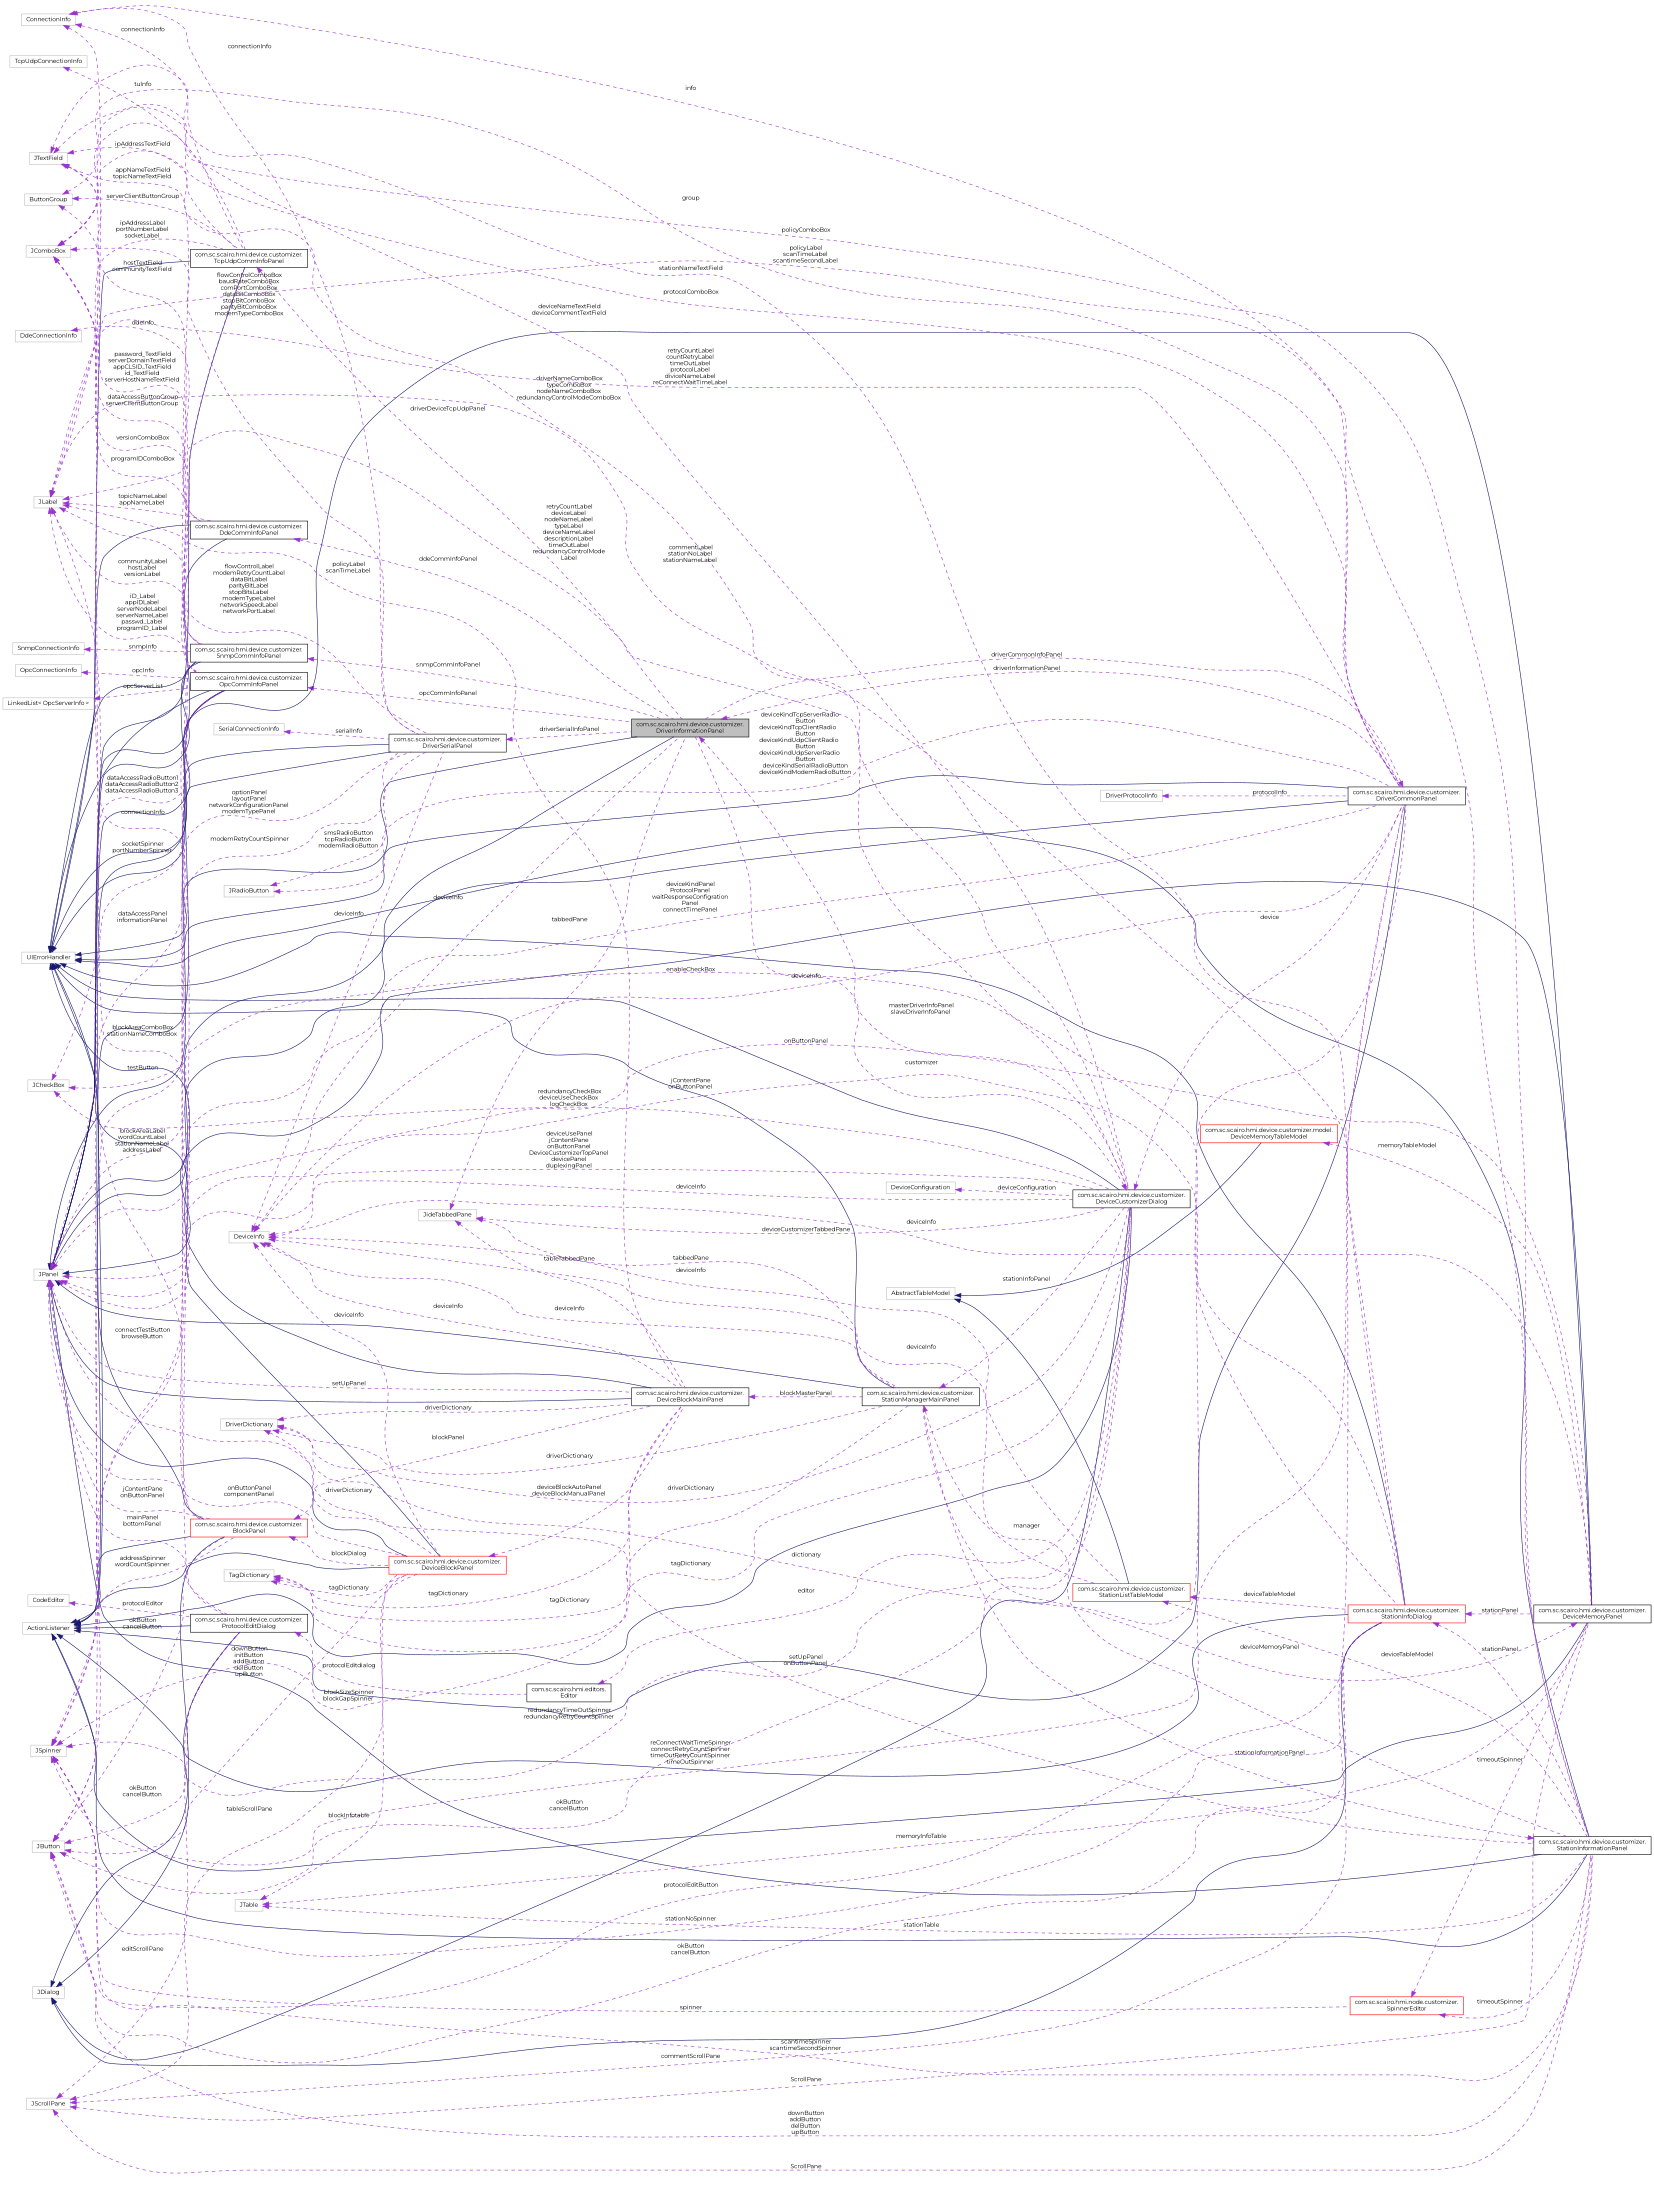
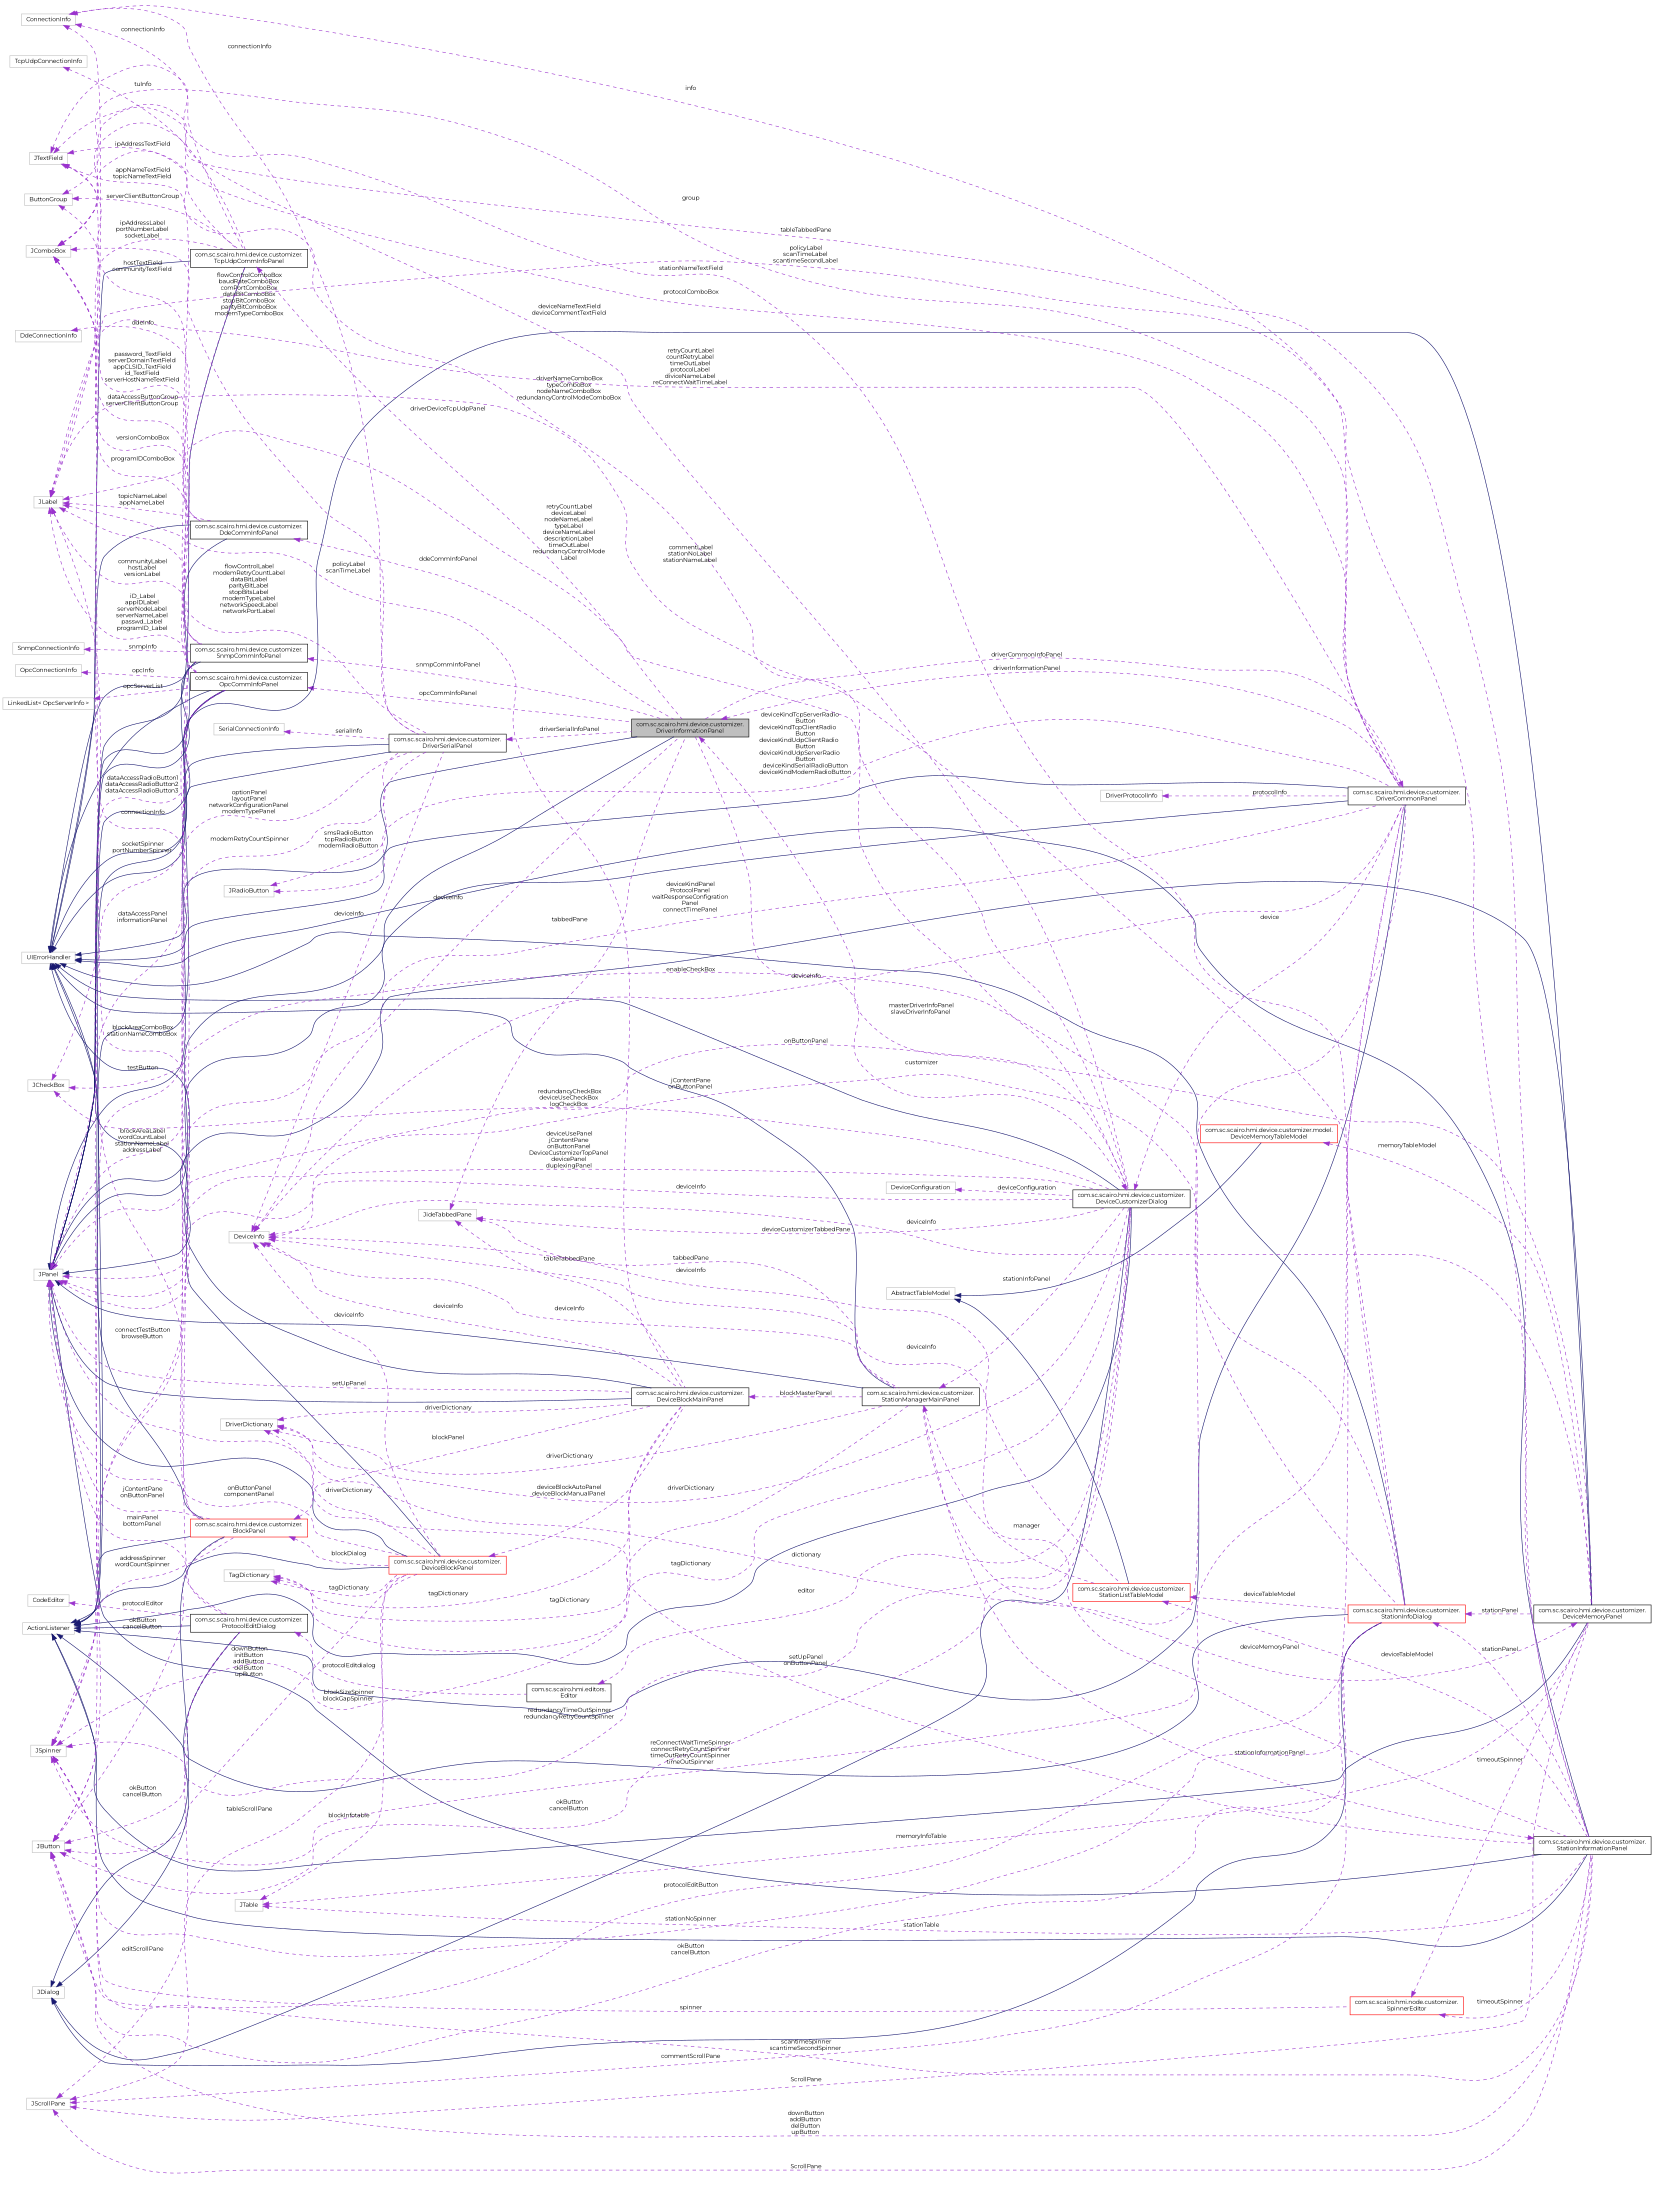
(806, 230) -> (806, 230)
